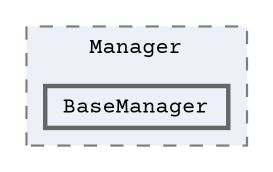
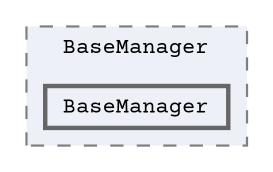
(137, 47) -> (137, 47)
